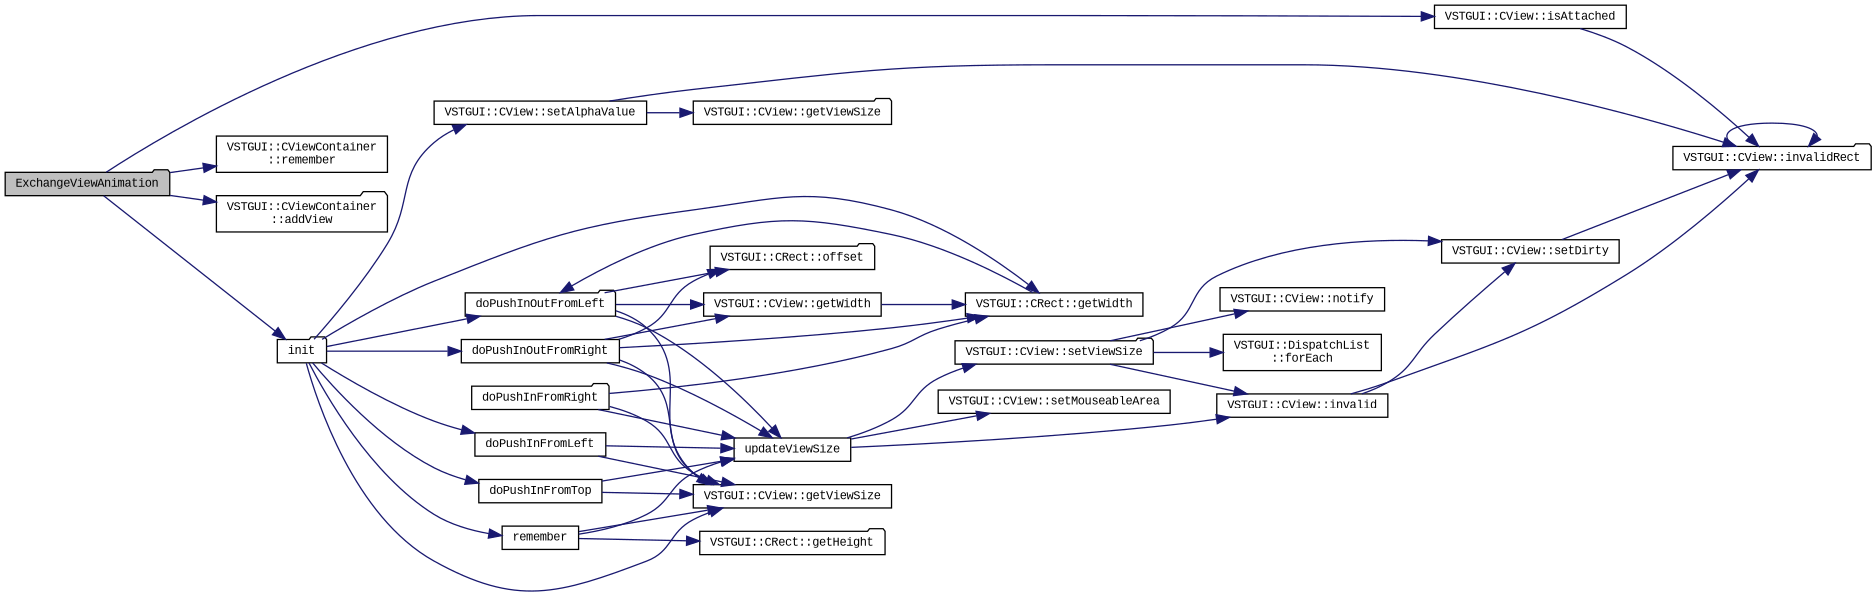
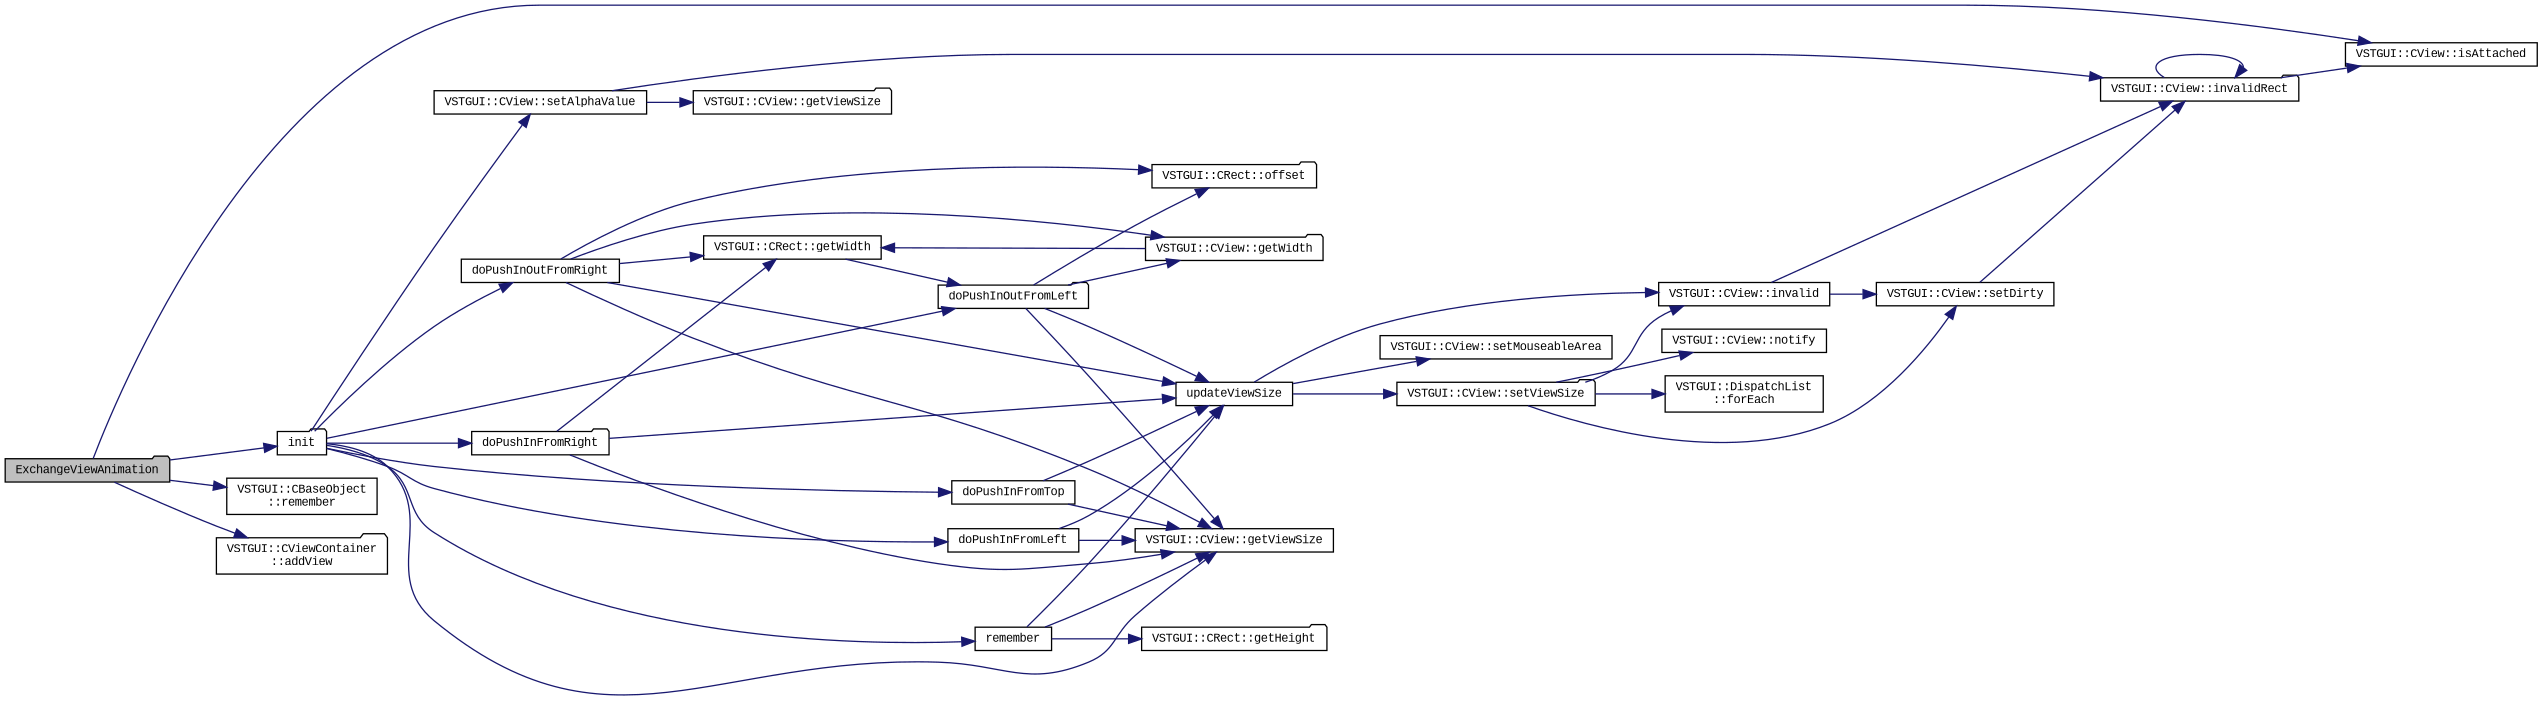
(1670, 74) -> (2314, 73)
(302, 154) -> (302, 496)
(674, 213) -> (392, 443)
(792, 305) -> (1234, 249)
